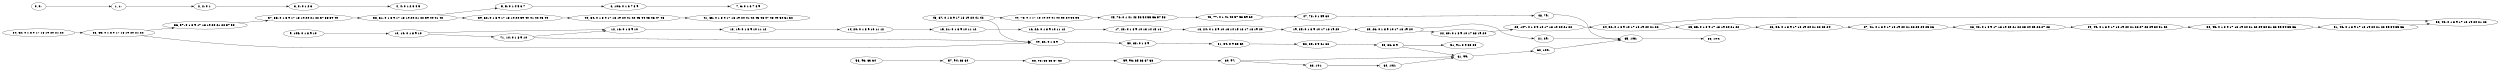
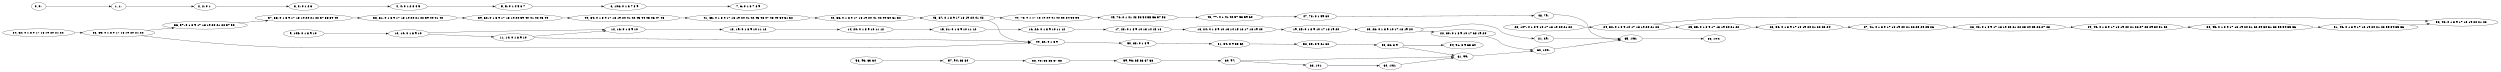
(466, 12) -> (460, 6)
none -> (866, 18)
(1631, 27) -> (1631, 27)
(1502, 31) -> (1507, 46)
(514, 38) -> (514, 38)
(1463, 45) -> (1463, 45)
